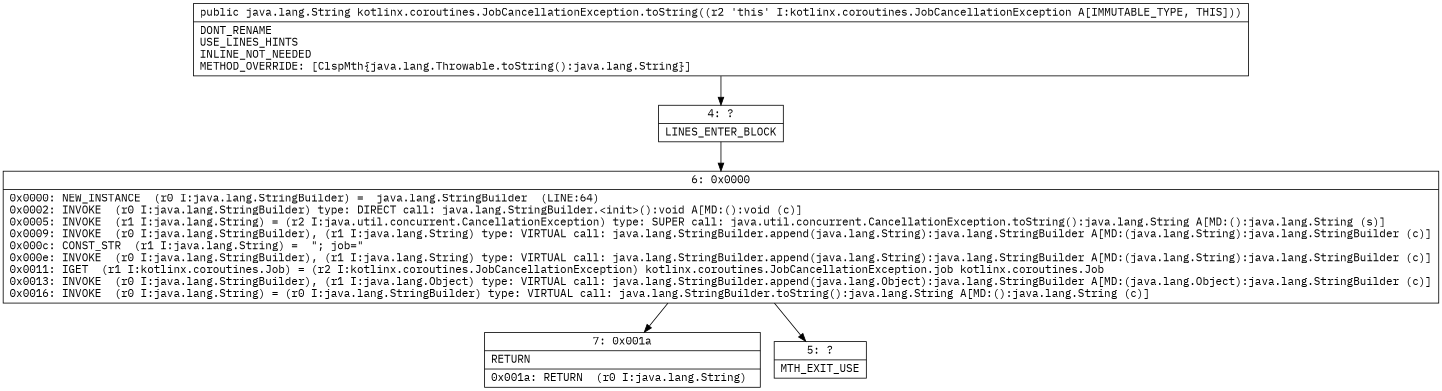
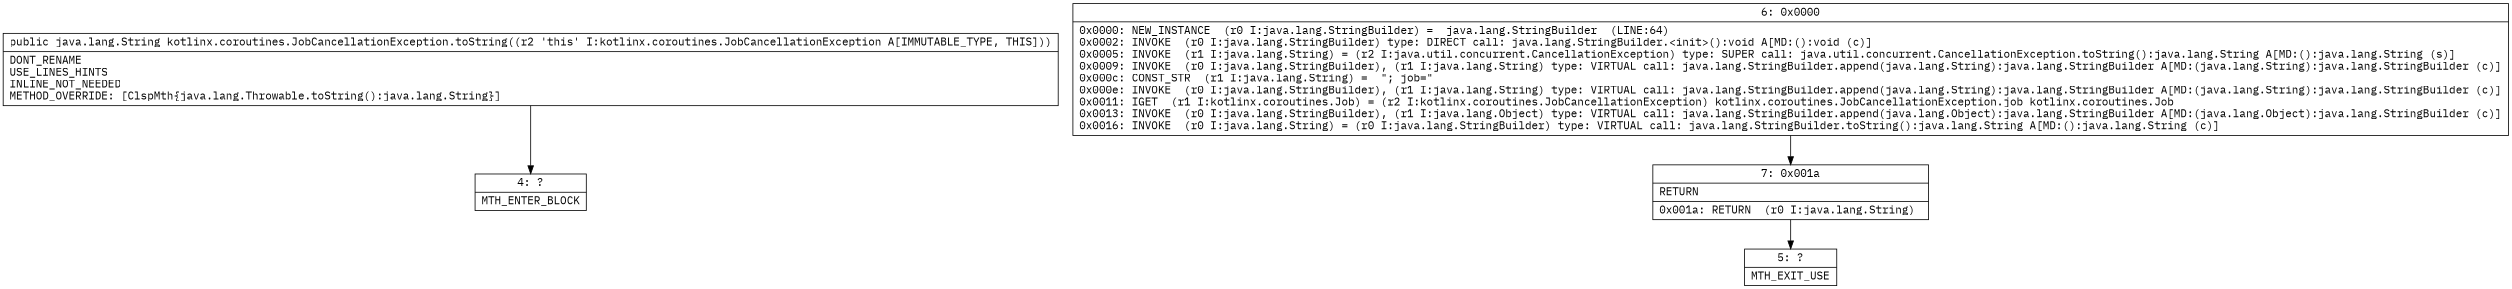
(721, 132) -> (531, 201)
(721, 152) -> none
(788, 319) -> (1791, 230)
